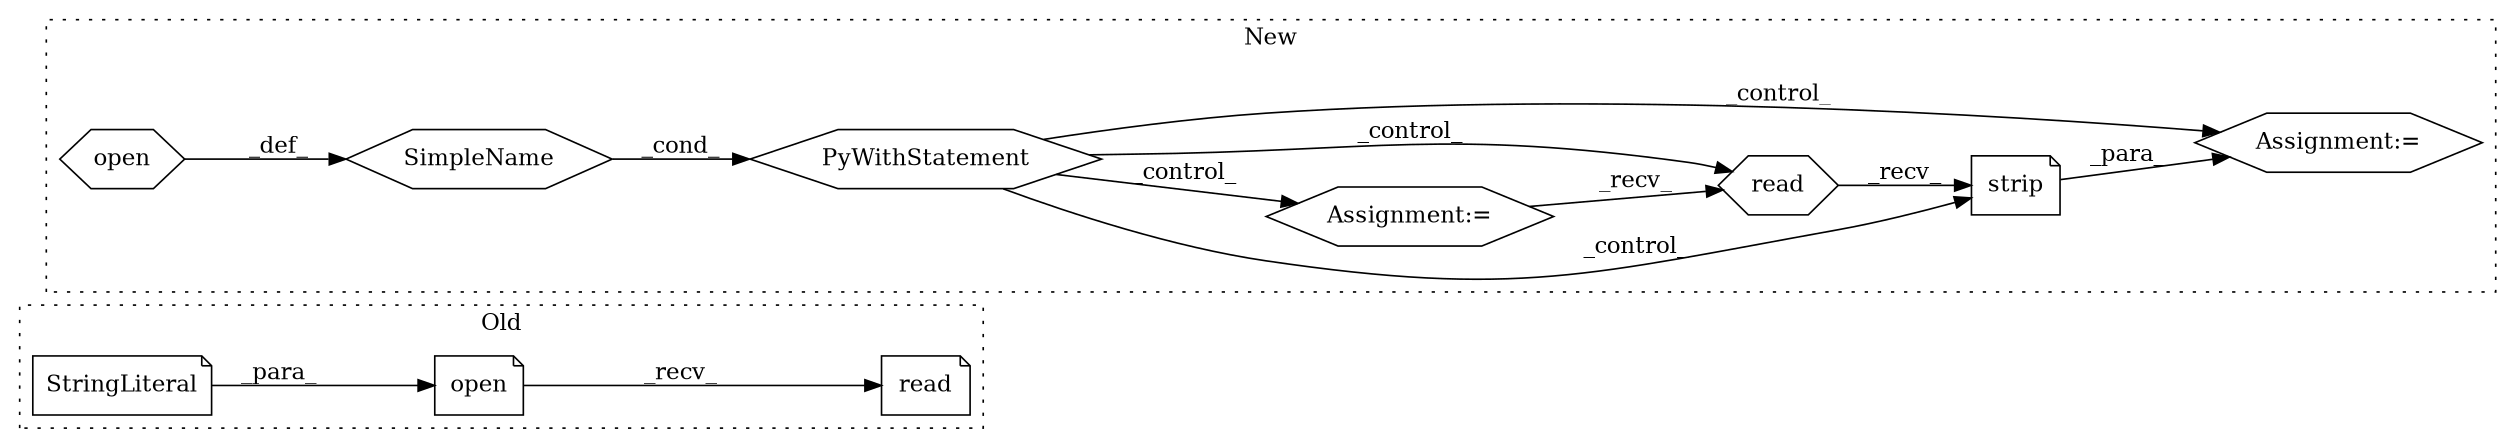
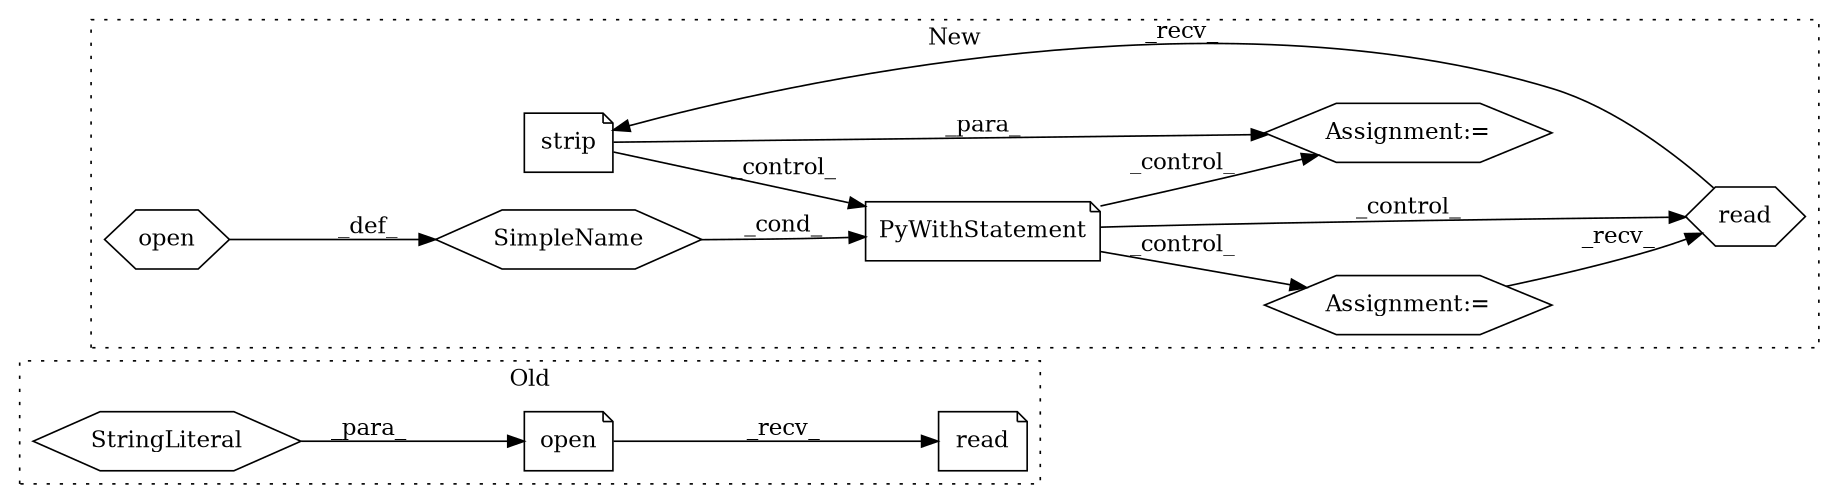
(926, 159) -> (983, 231)
(1477, 279) -> (731, 177)
(122, 385) -> (167, 441)
